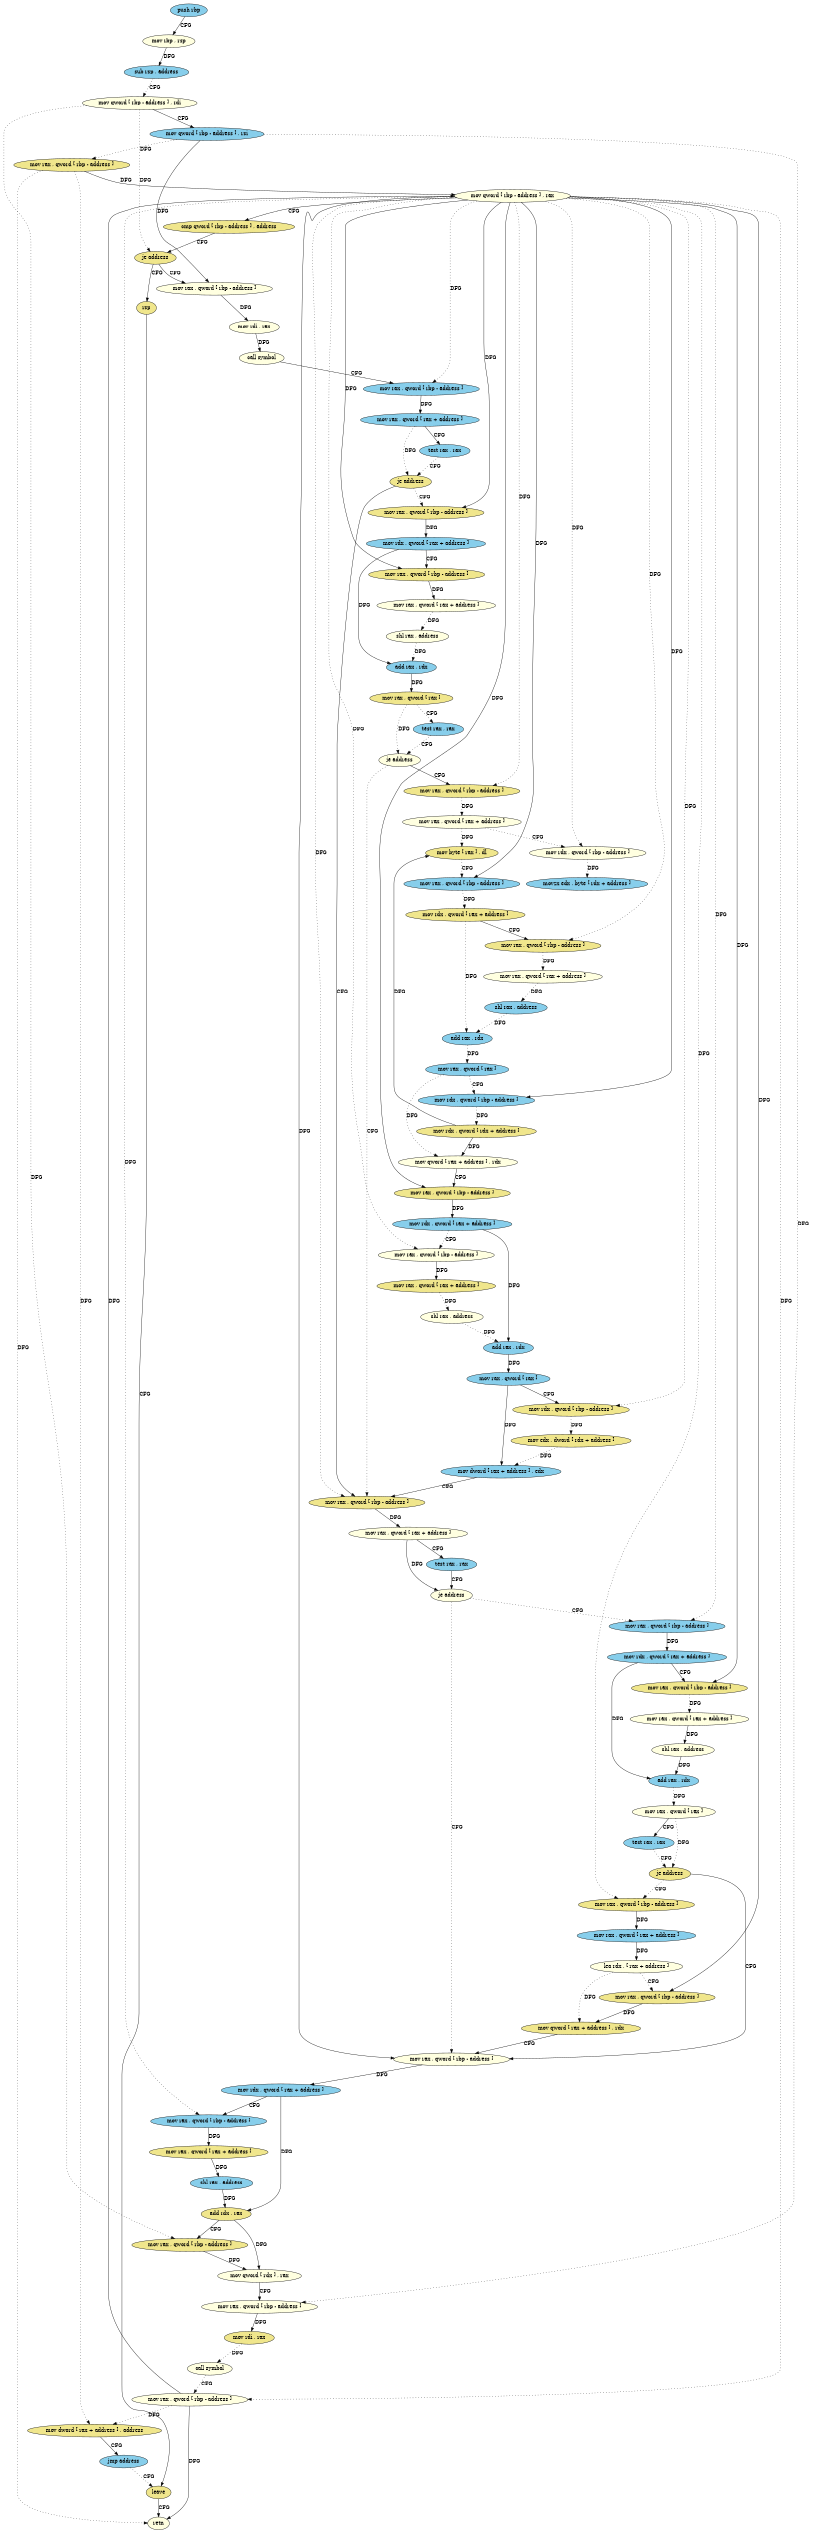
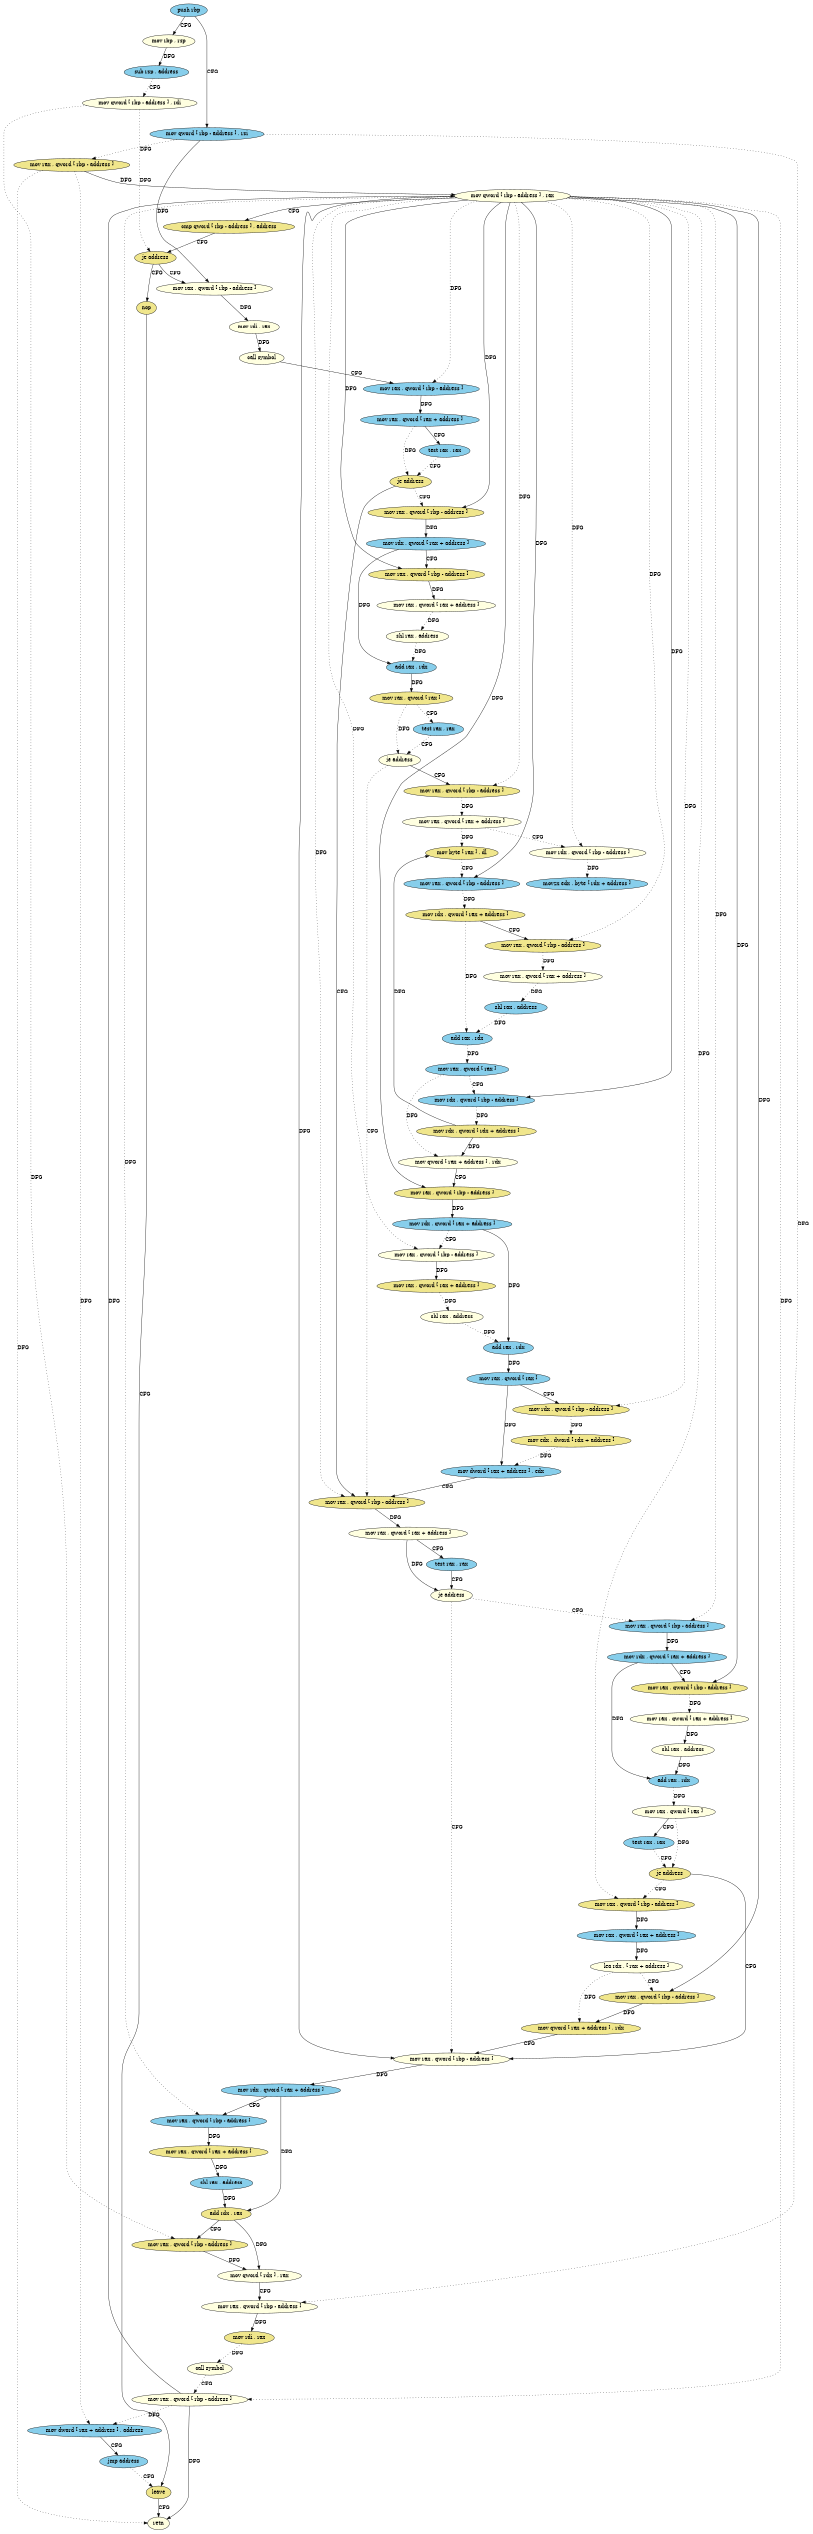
(172, 118) -> (207, 68)
(146, 308) -> (146, 308)
(95, 2431) -> (95, 2431)
